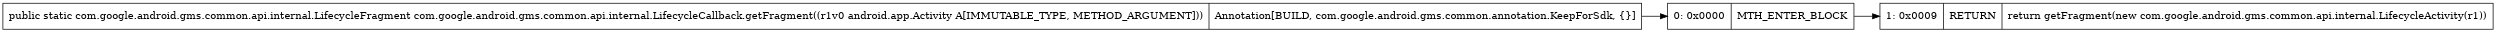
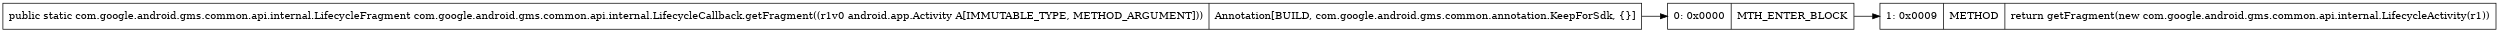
(1973, 16) -> (1974, 16)
